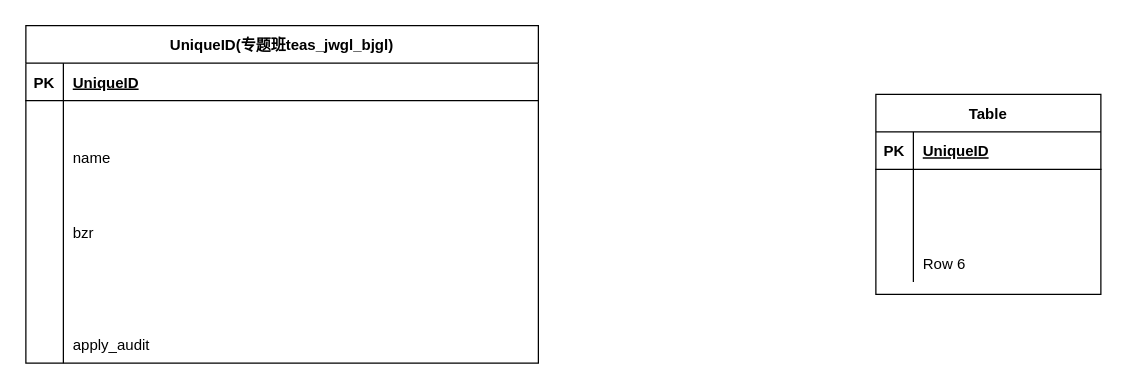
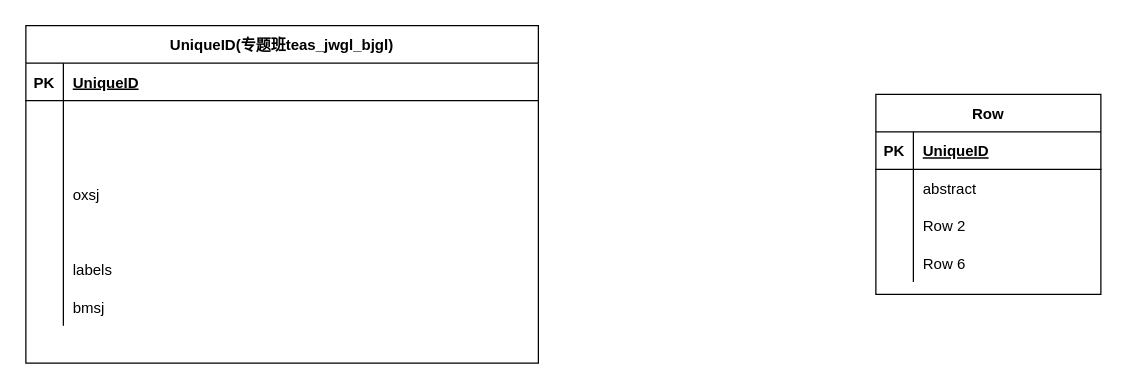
(988, 114) -> (988, 114)
(301, 157) -> none
none -> (1007, 188)
none -> (301, 194)
none -> (1007, 226)
(301, 232) -> none
none -> (301, 269)
none -> (301, 307)
(301, 344) -> none
